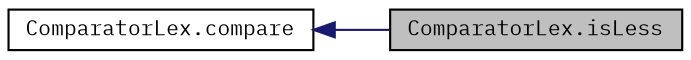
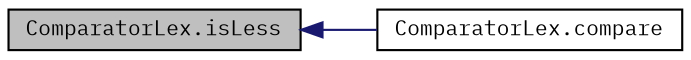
(363, 30) -> (350, 30)
